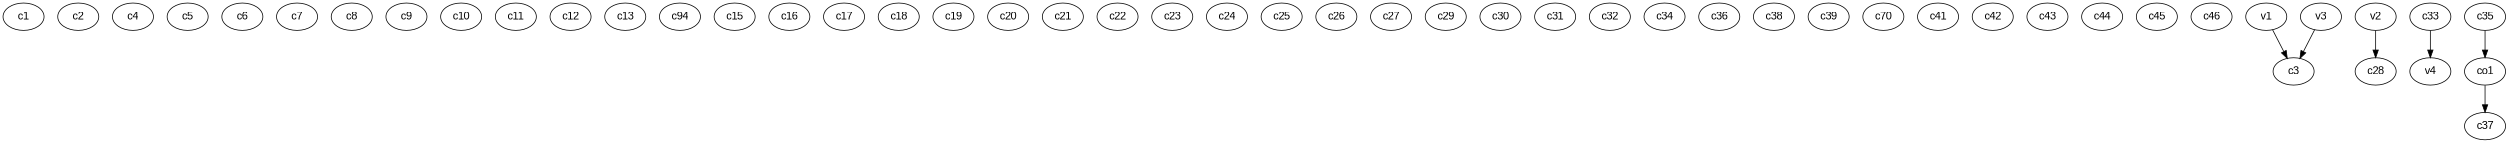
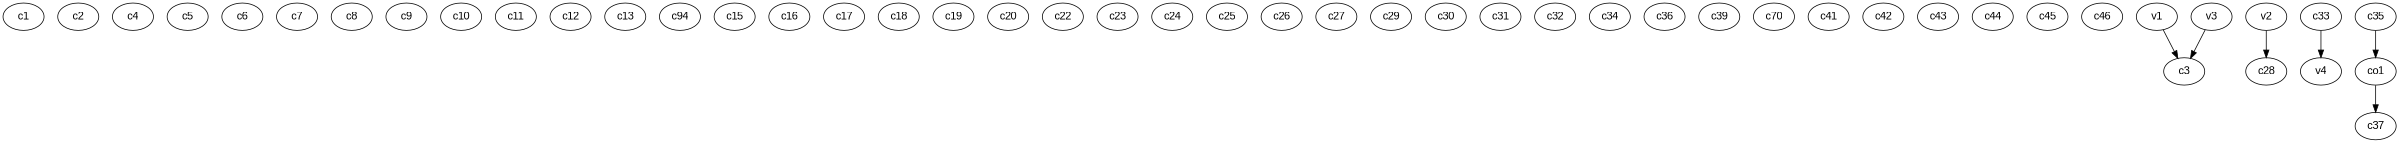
(1063, 17) -> none
(1774, 17) -> none
